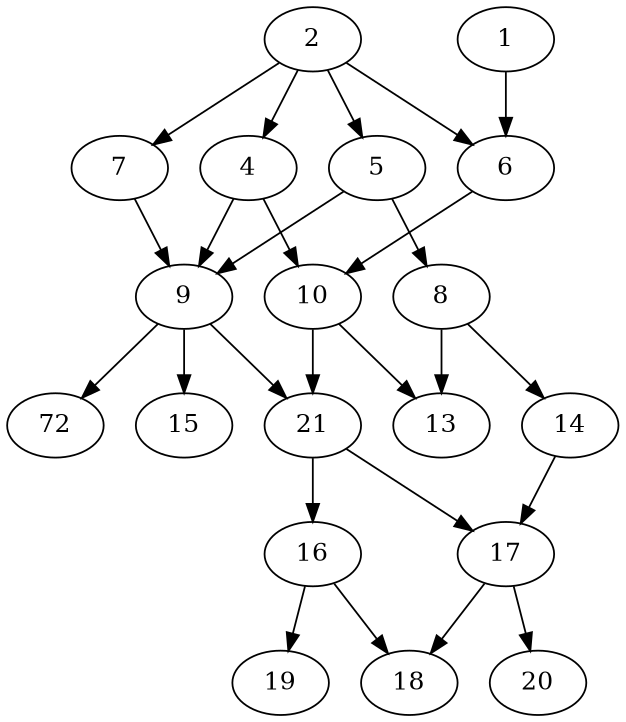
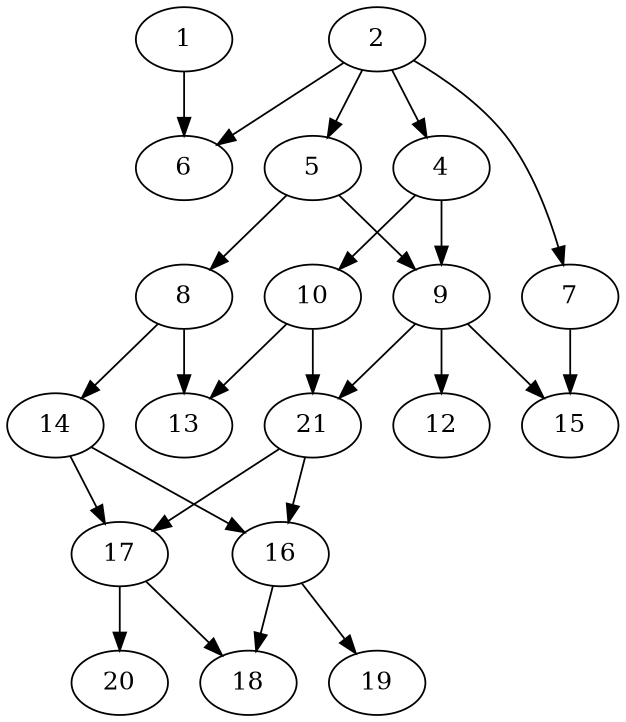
(148, 224) -> (570, 352)
(419, 226) -> none
(55, 425) -> (442, 425)
none -> (160, 485)
